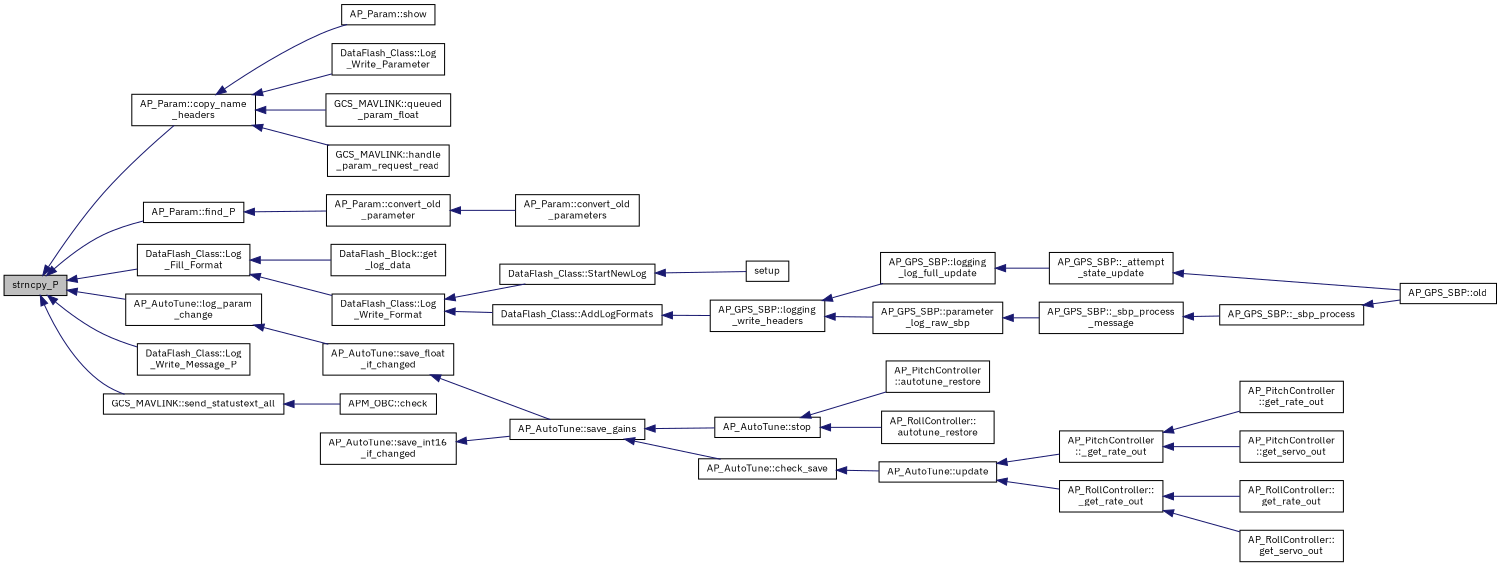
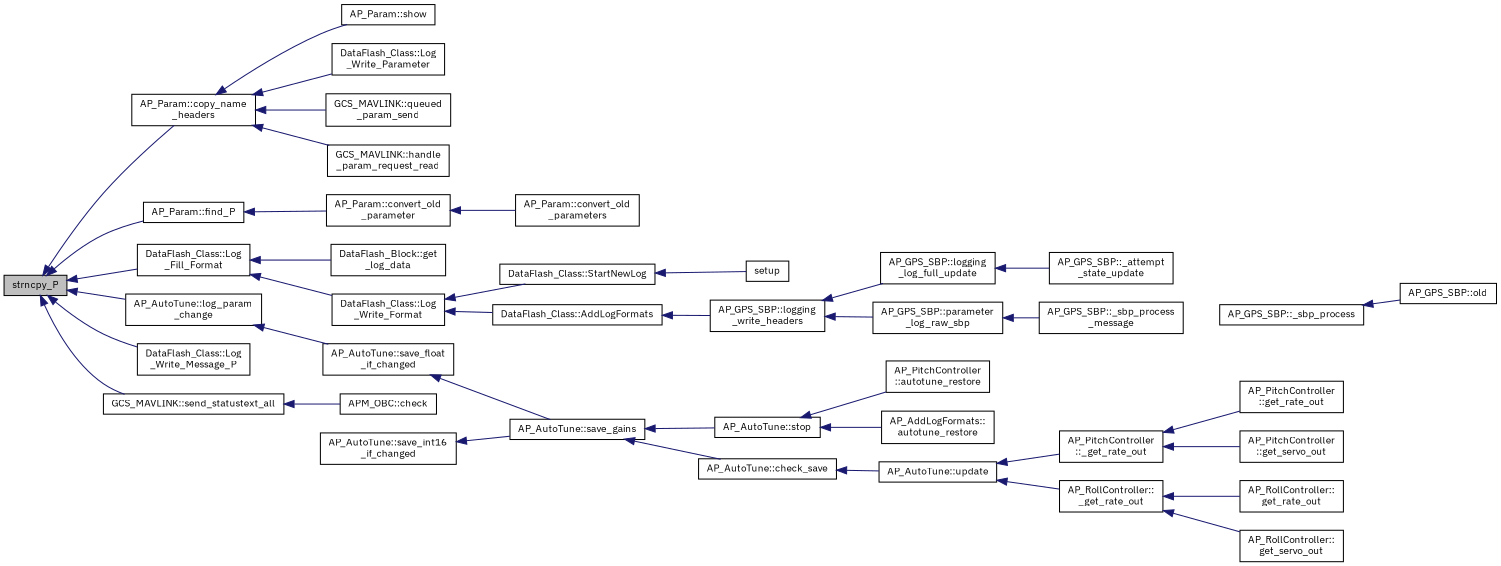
(388, 110) -> (388, 110)
(1292, 282) -> none
(1207, 316) -> none
(938, 427) -> (938, 427)
